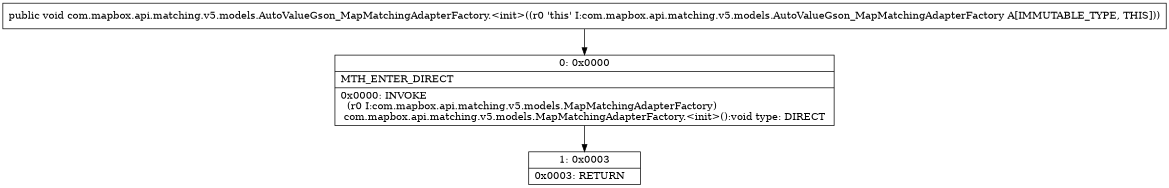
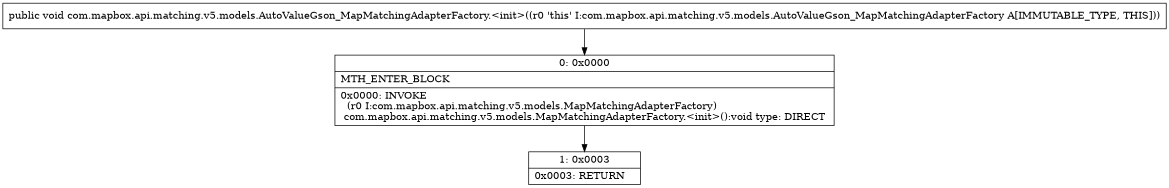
(397, 79) -> (395, 79)
